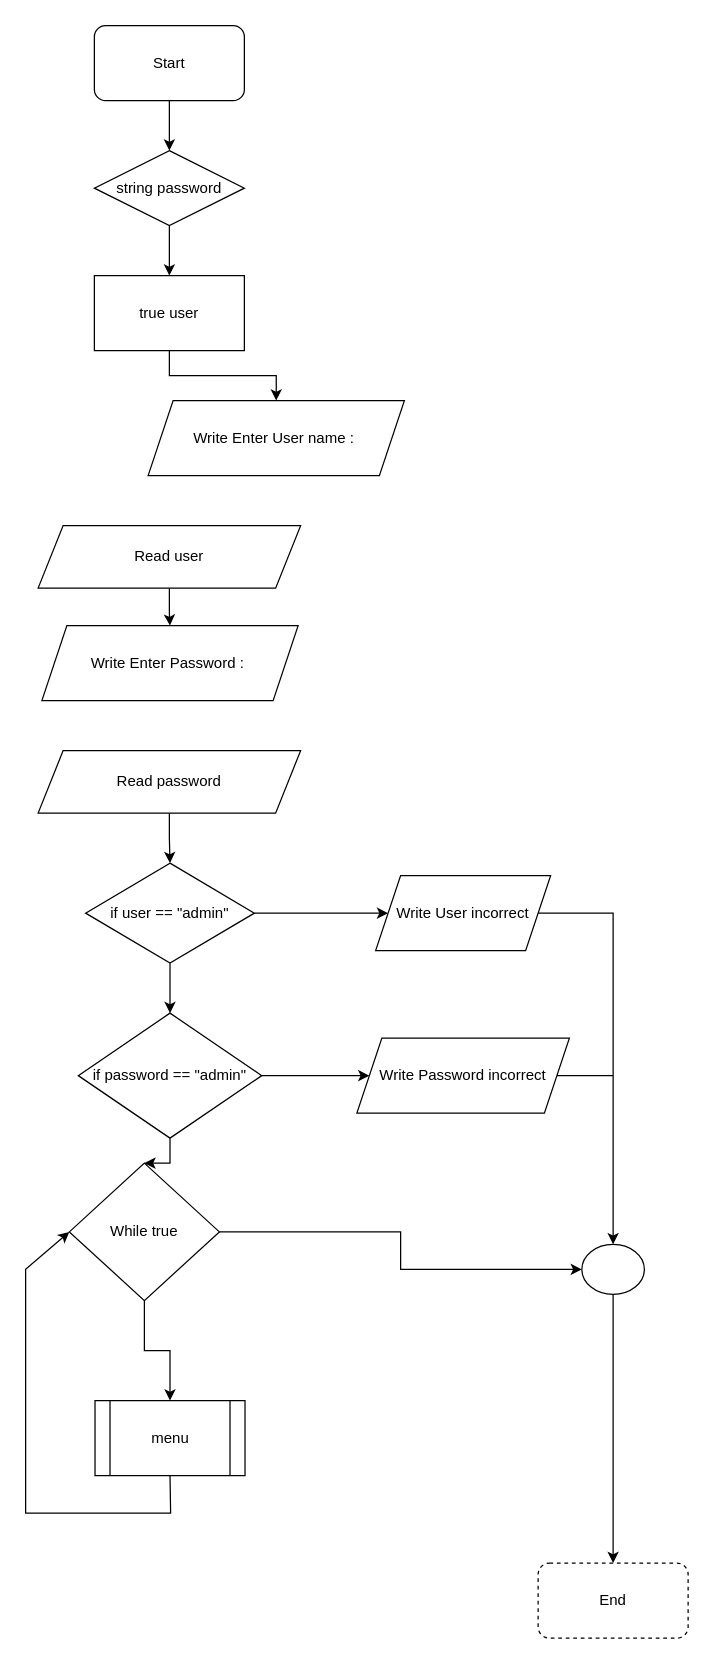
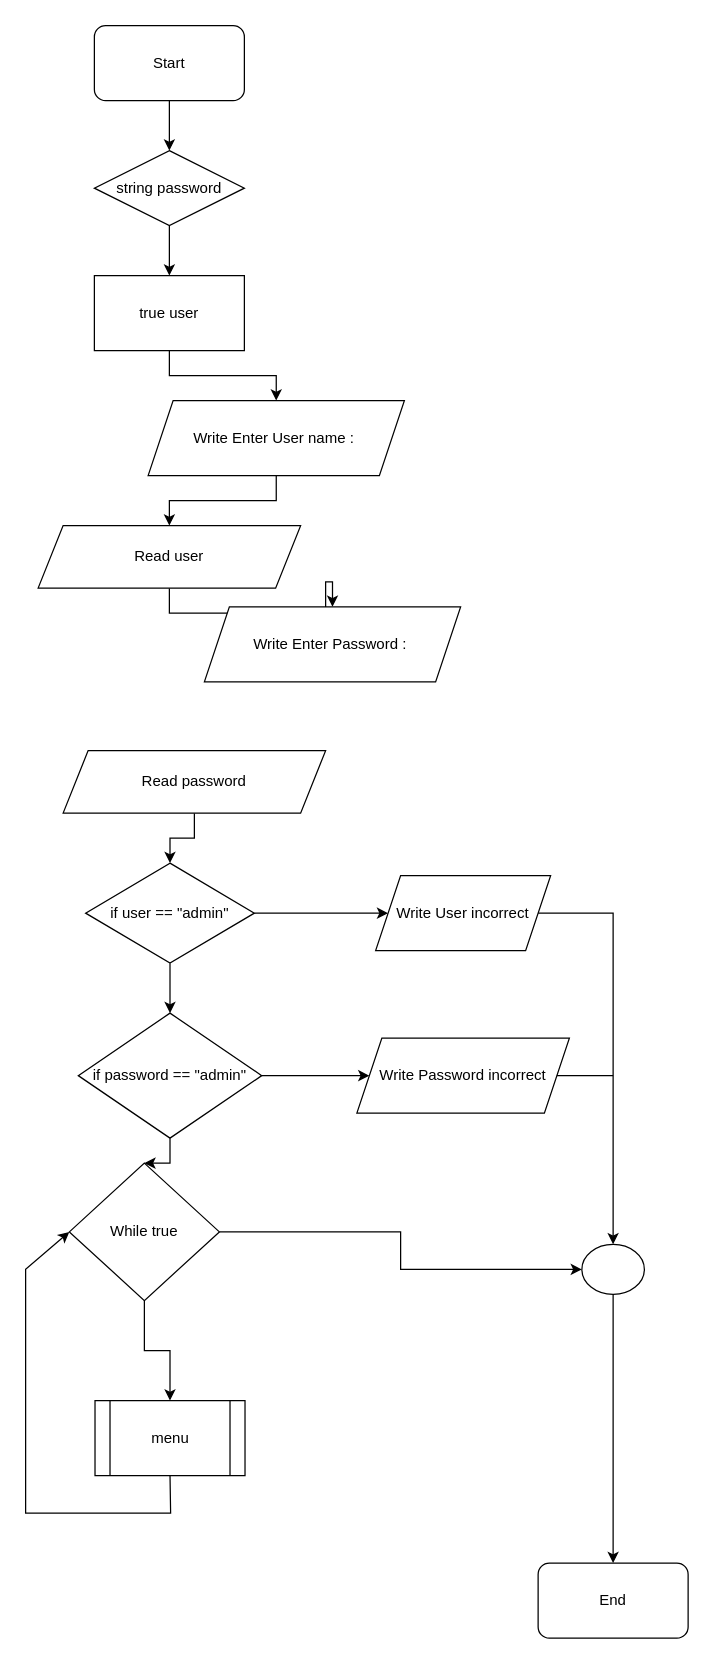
none -> (227, 501)
(170, 663) -> (333, 644)
(169, 782) -> (194, 782)
(613, 1601) -> (613, 1601)
